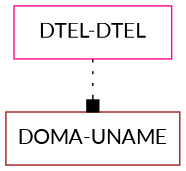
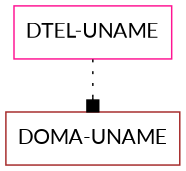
(93, 32) -> (93, 32)
